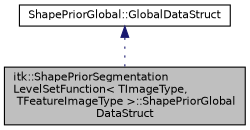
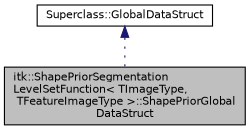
(125, 16) -> (125, 16)
